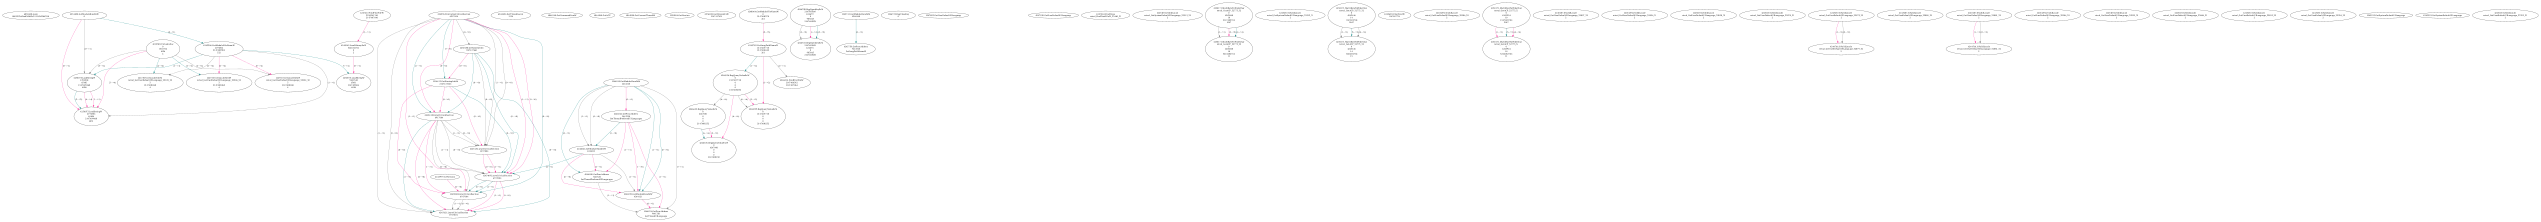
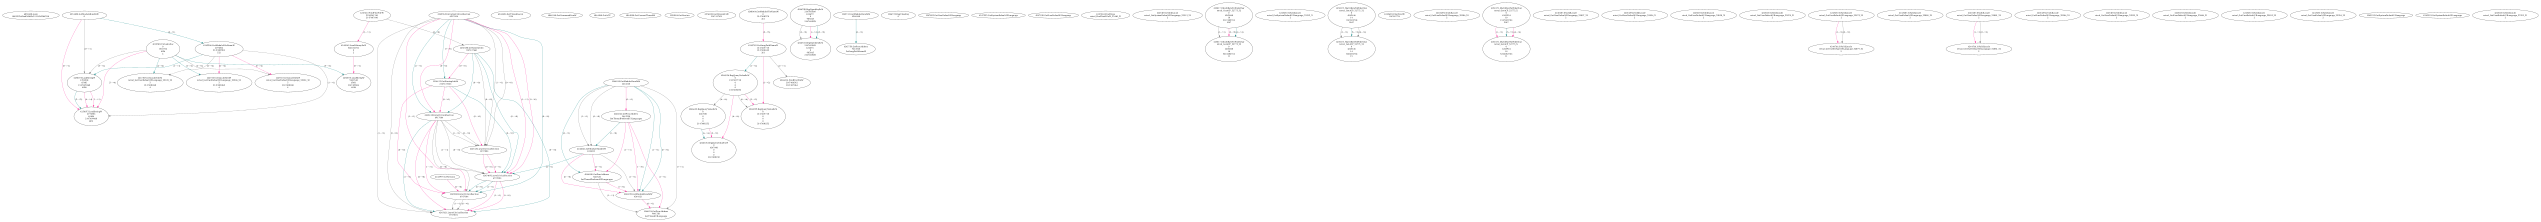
none -> (999, 15)
(462, 31) -> (425, 30)
(297, 55) -> (259, 64)
none -> (616, 187)
